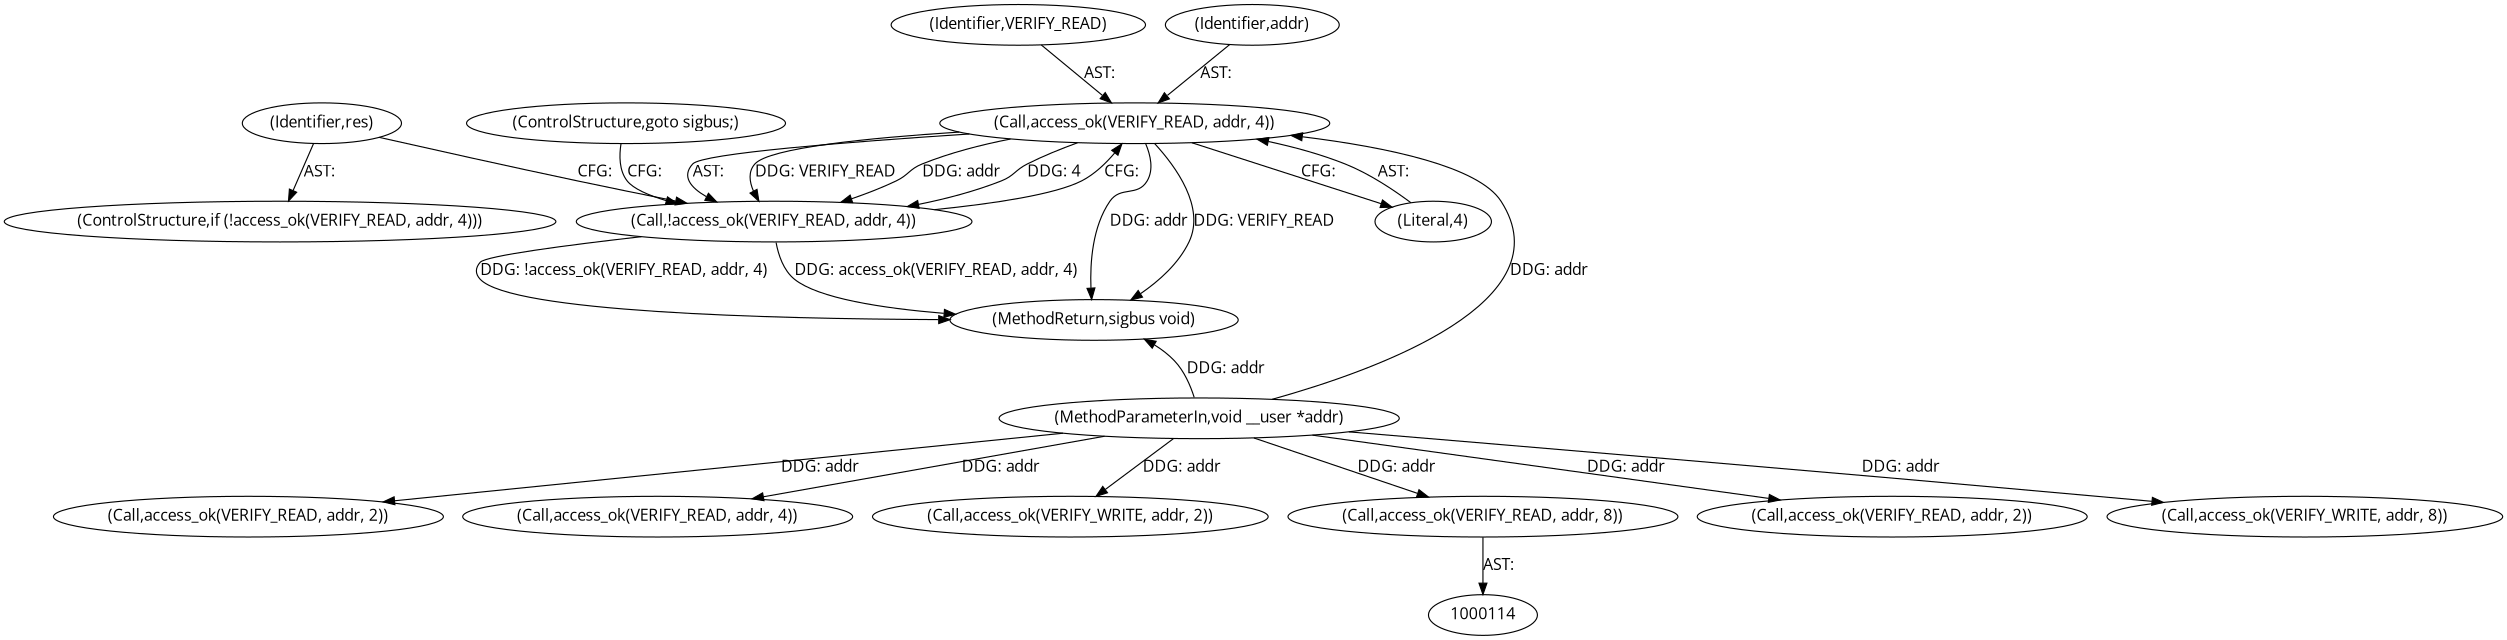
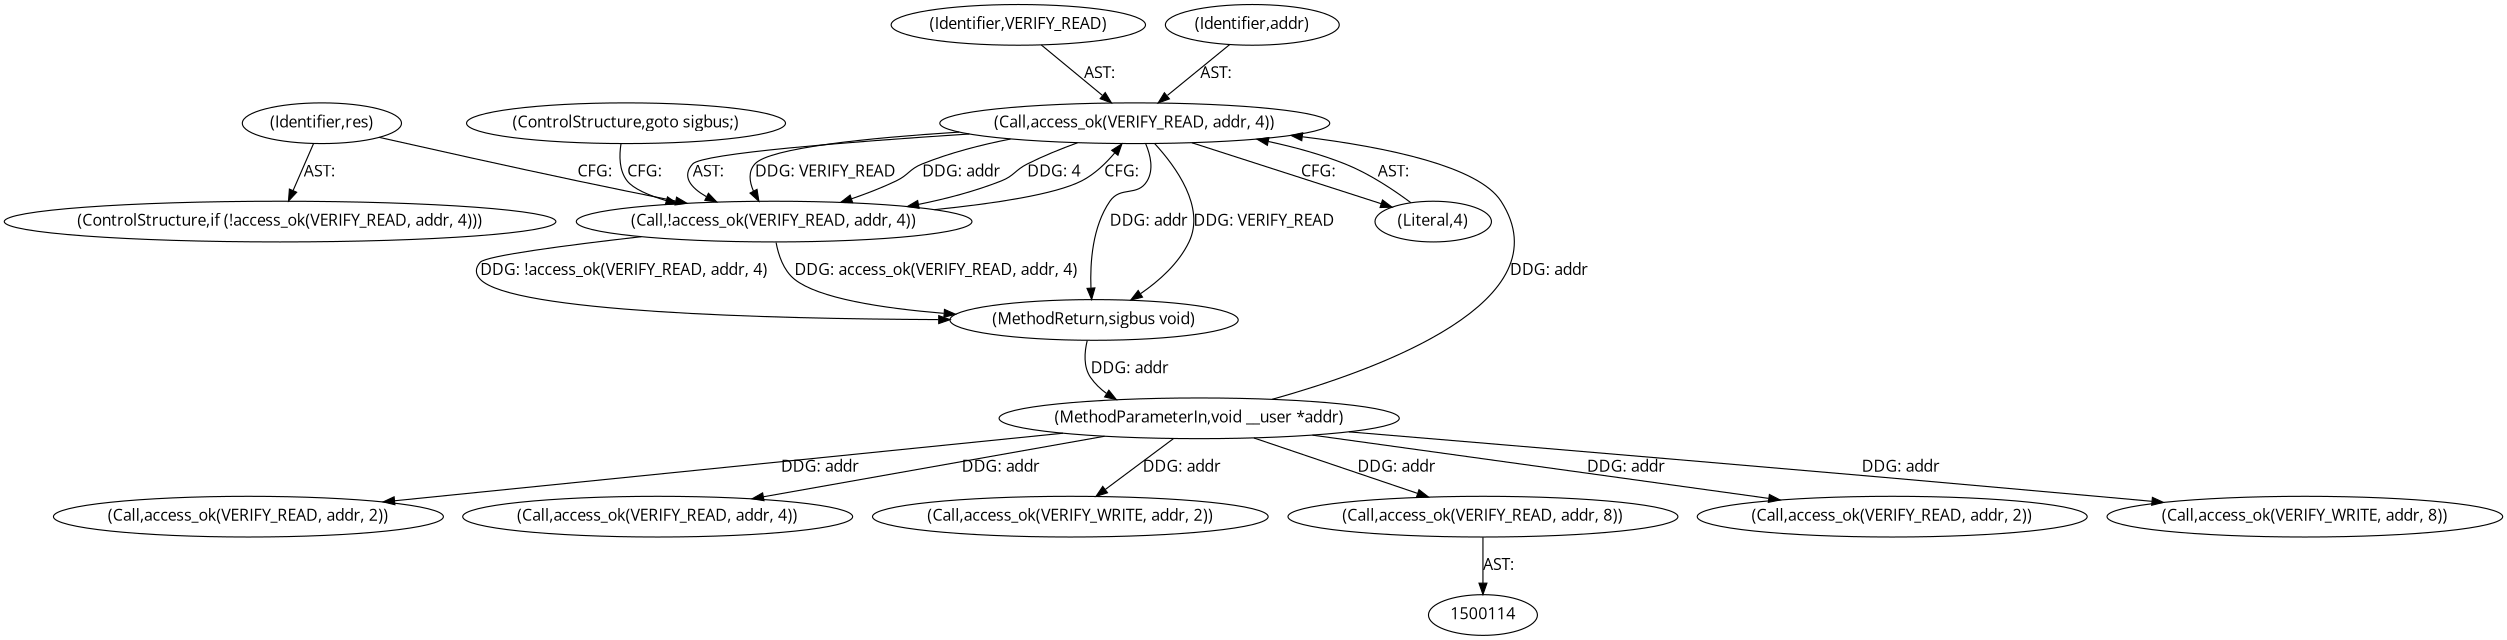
(1180, 367) -> (1087, 370)
(1483, 615) -> (1483, 615)
